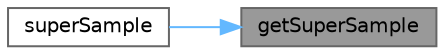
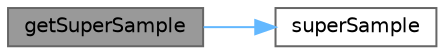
(195, 27) -> (229, 27)
